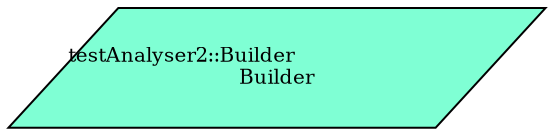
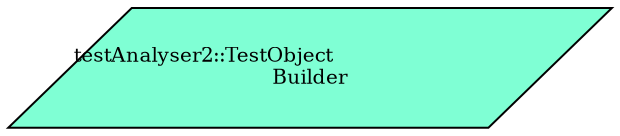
(277, 68) -> (310, 68)
